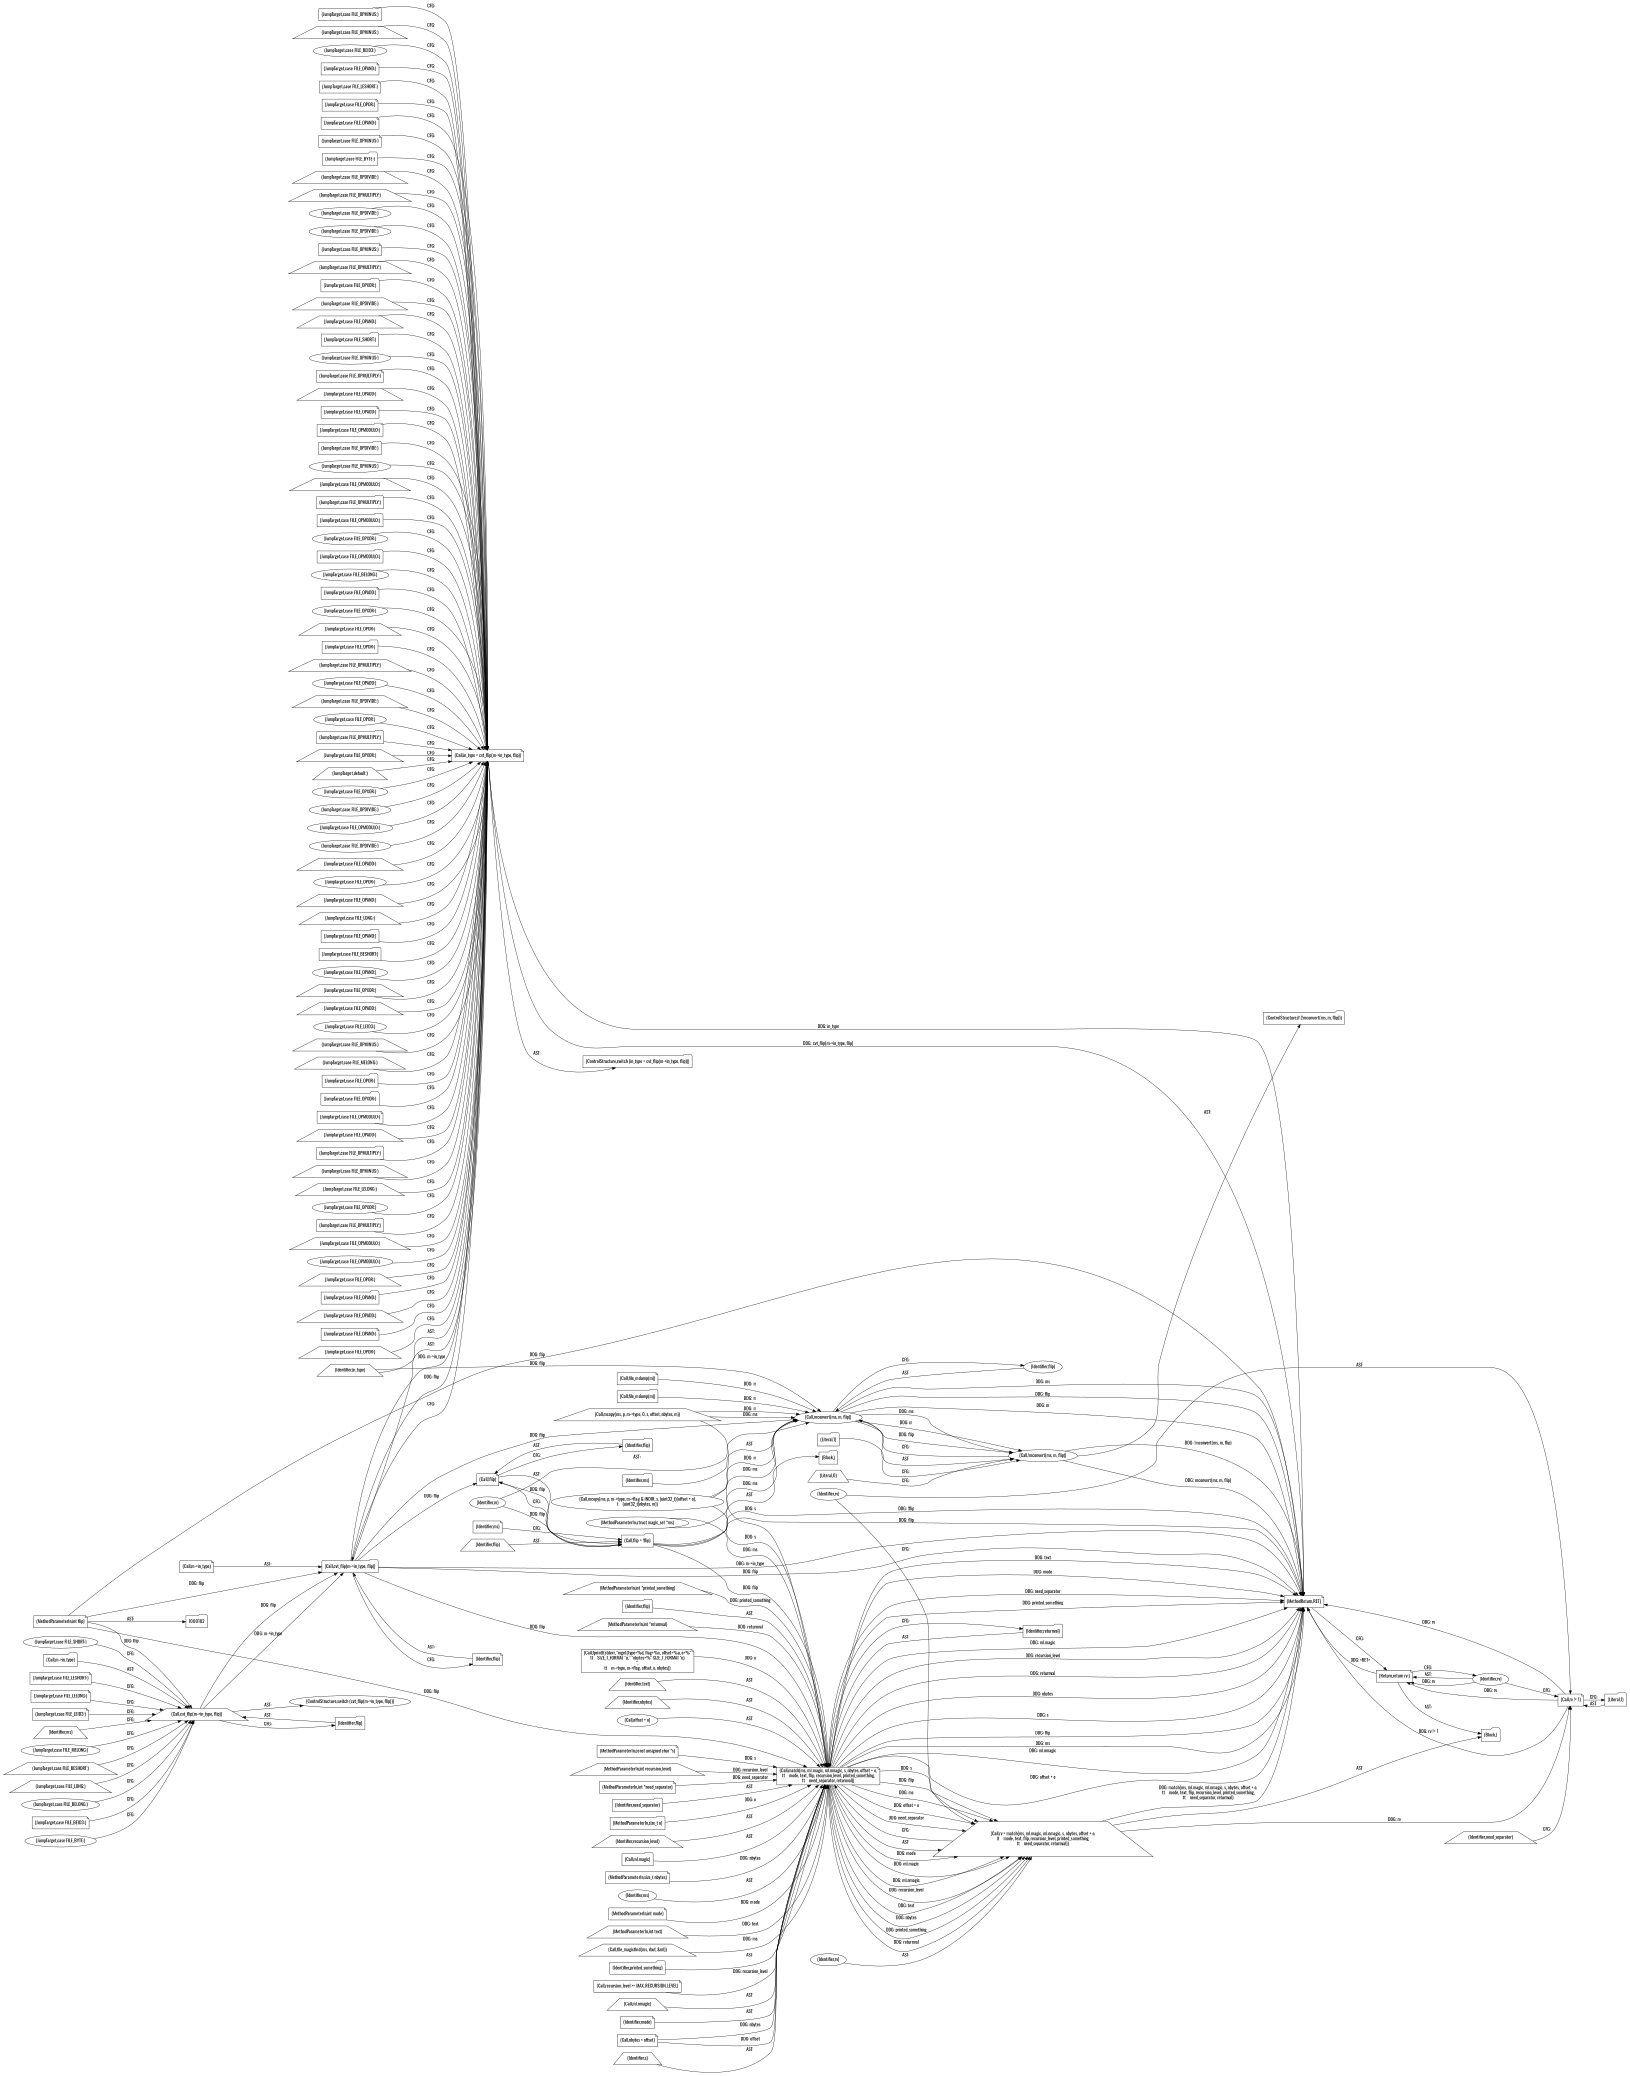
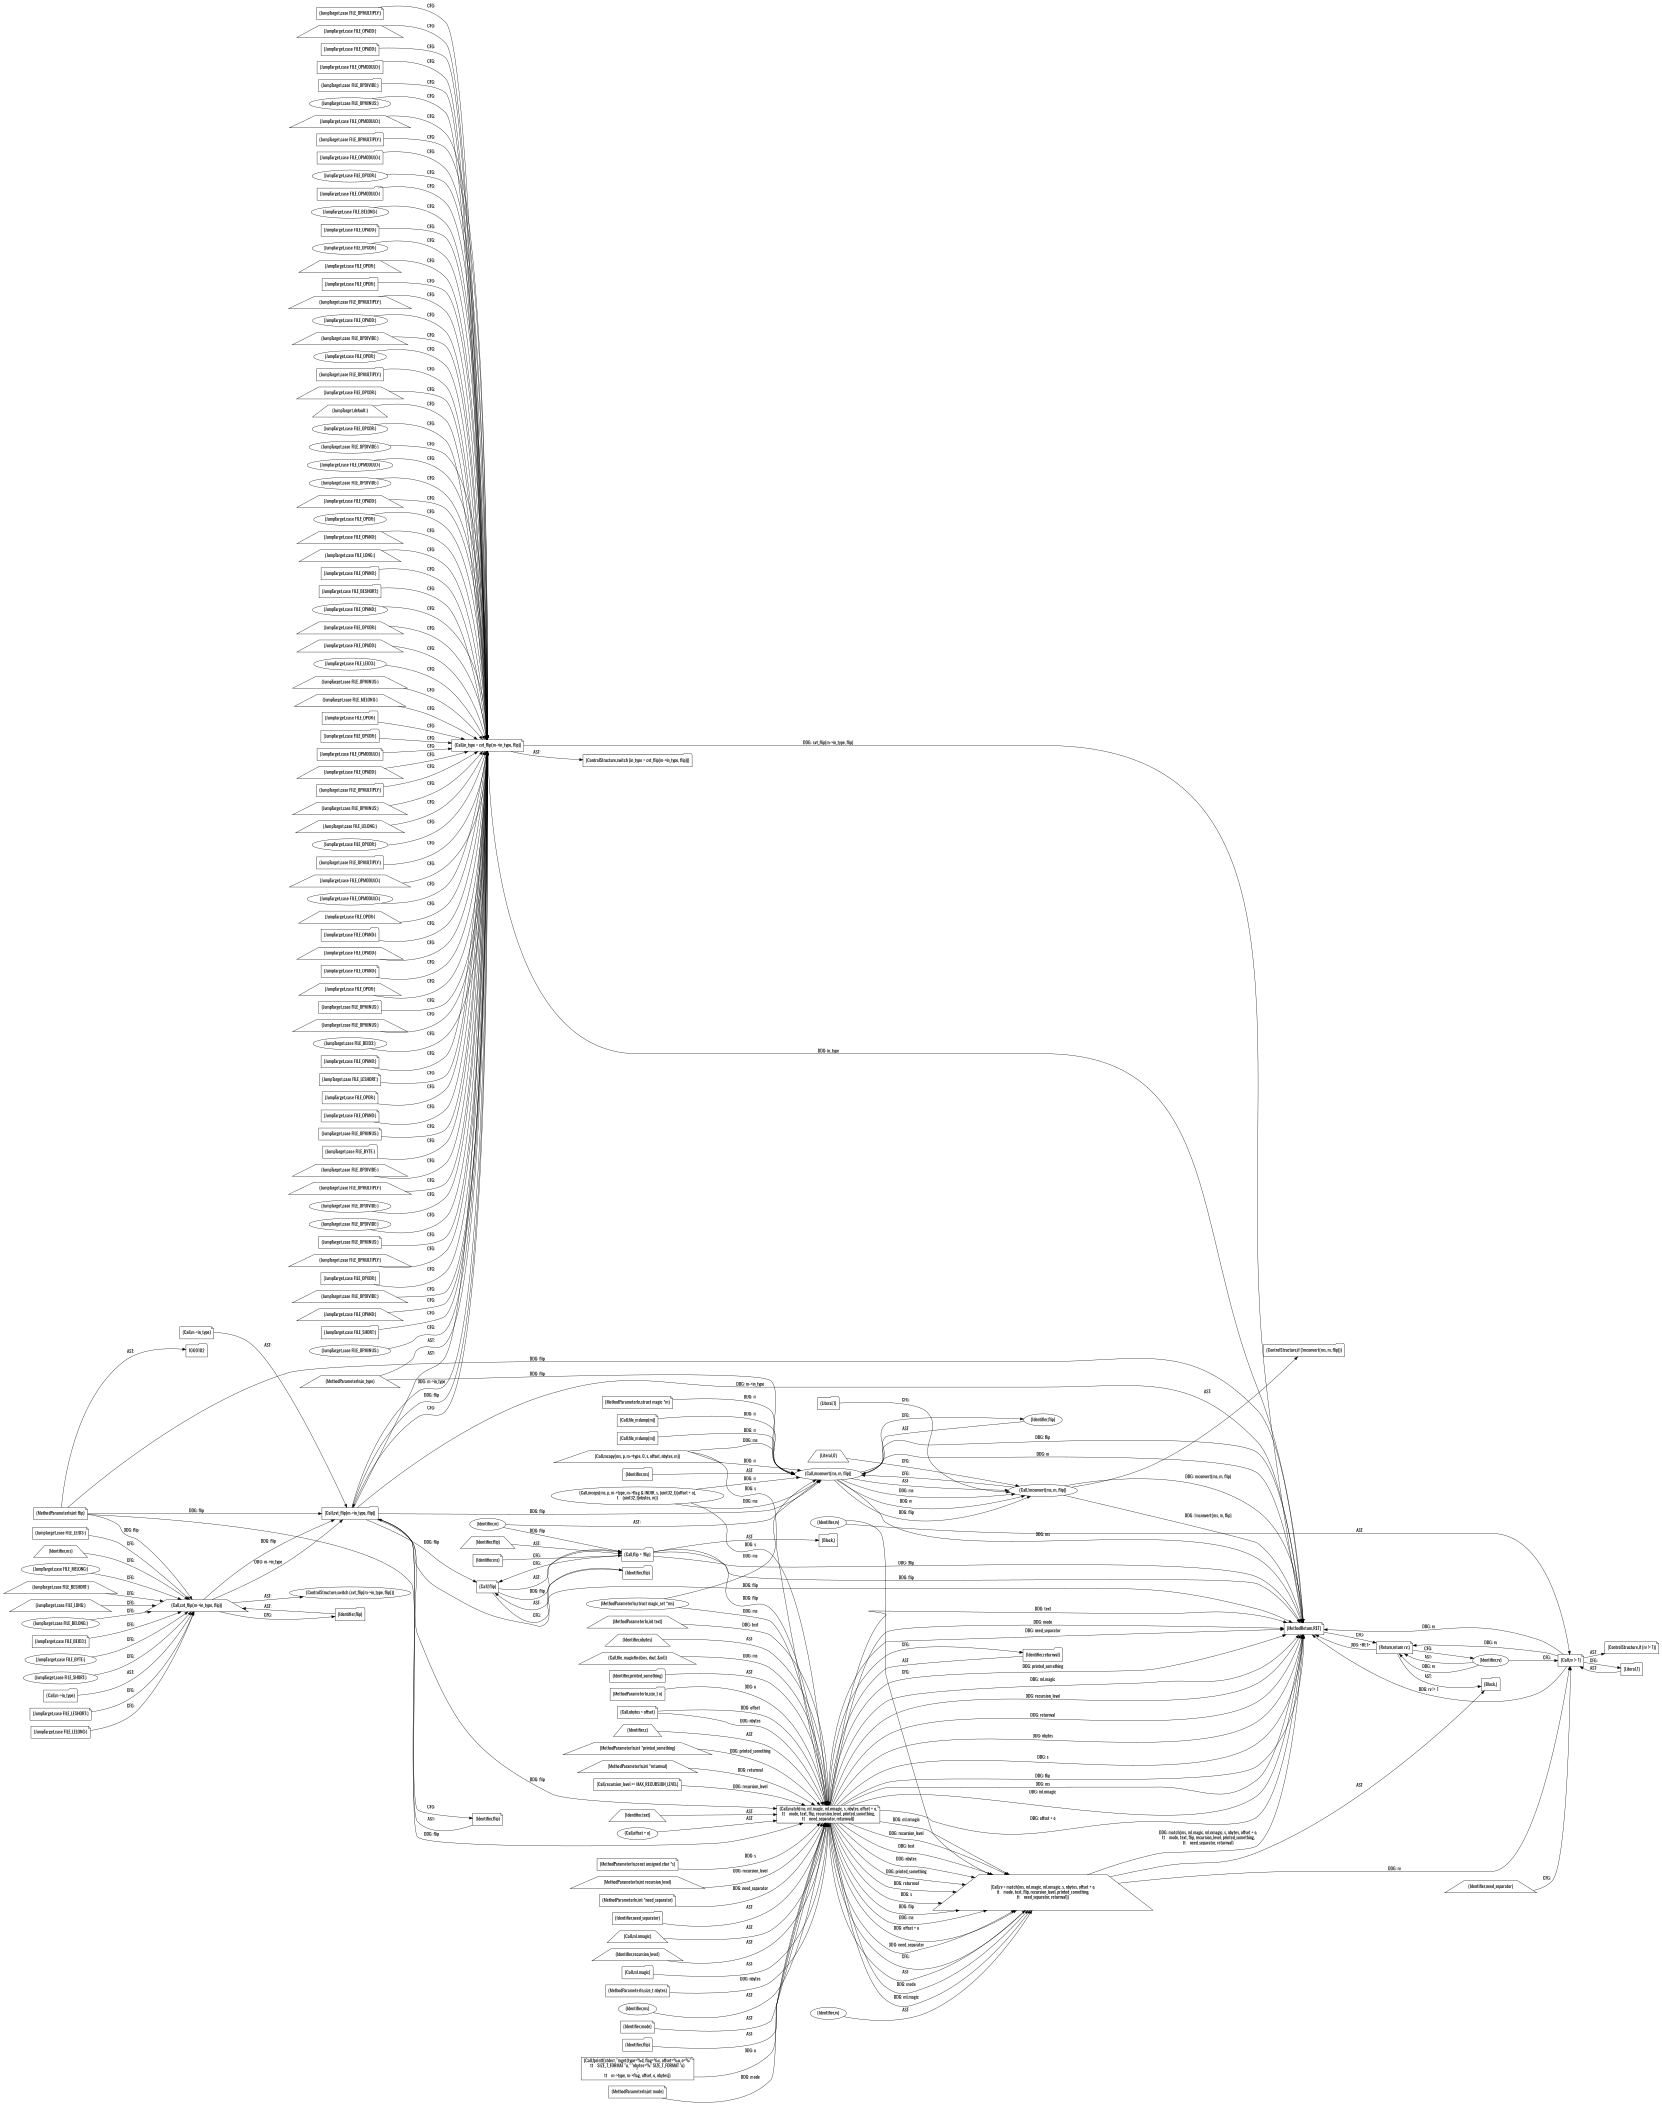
(350, 1370) -> (350, 1382)
none -> (638, 1402)
none -> (1632, 1648)
